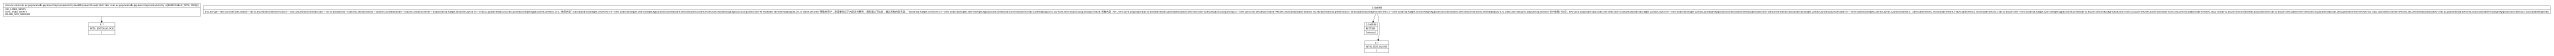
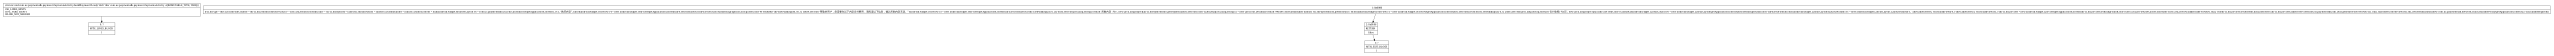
(1379, 27) -> (1374, 37)
(102, 29) -> (101, 29)
(1371, 33) -> (1371, 33)
